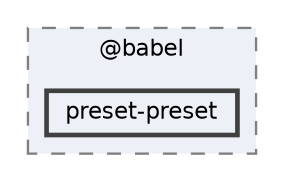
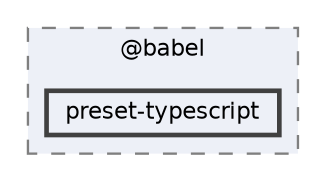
(142, 113) -> (163, 113)
